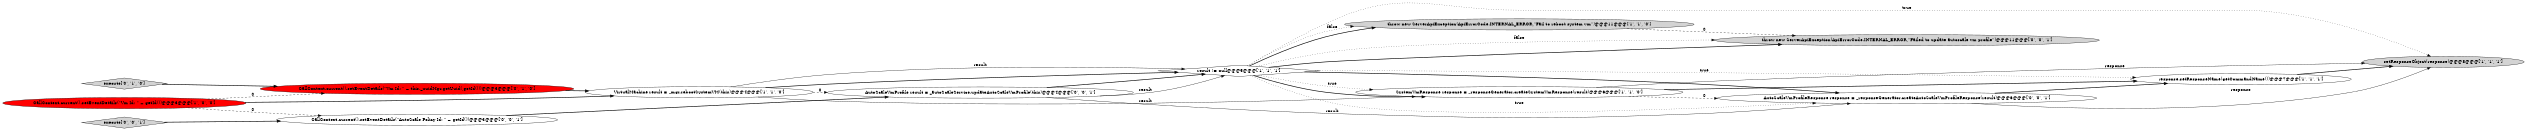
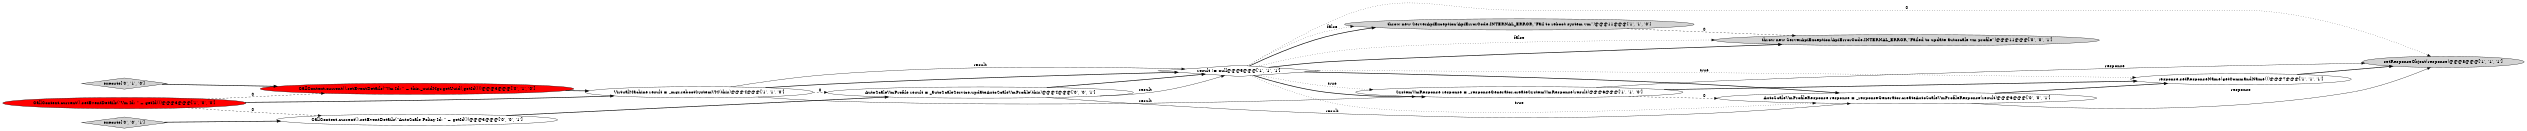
(1907, 8) -> (1907, 8)
